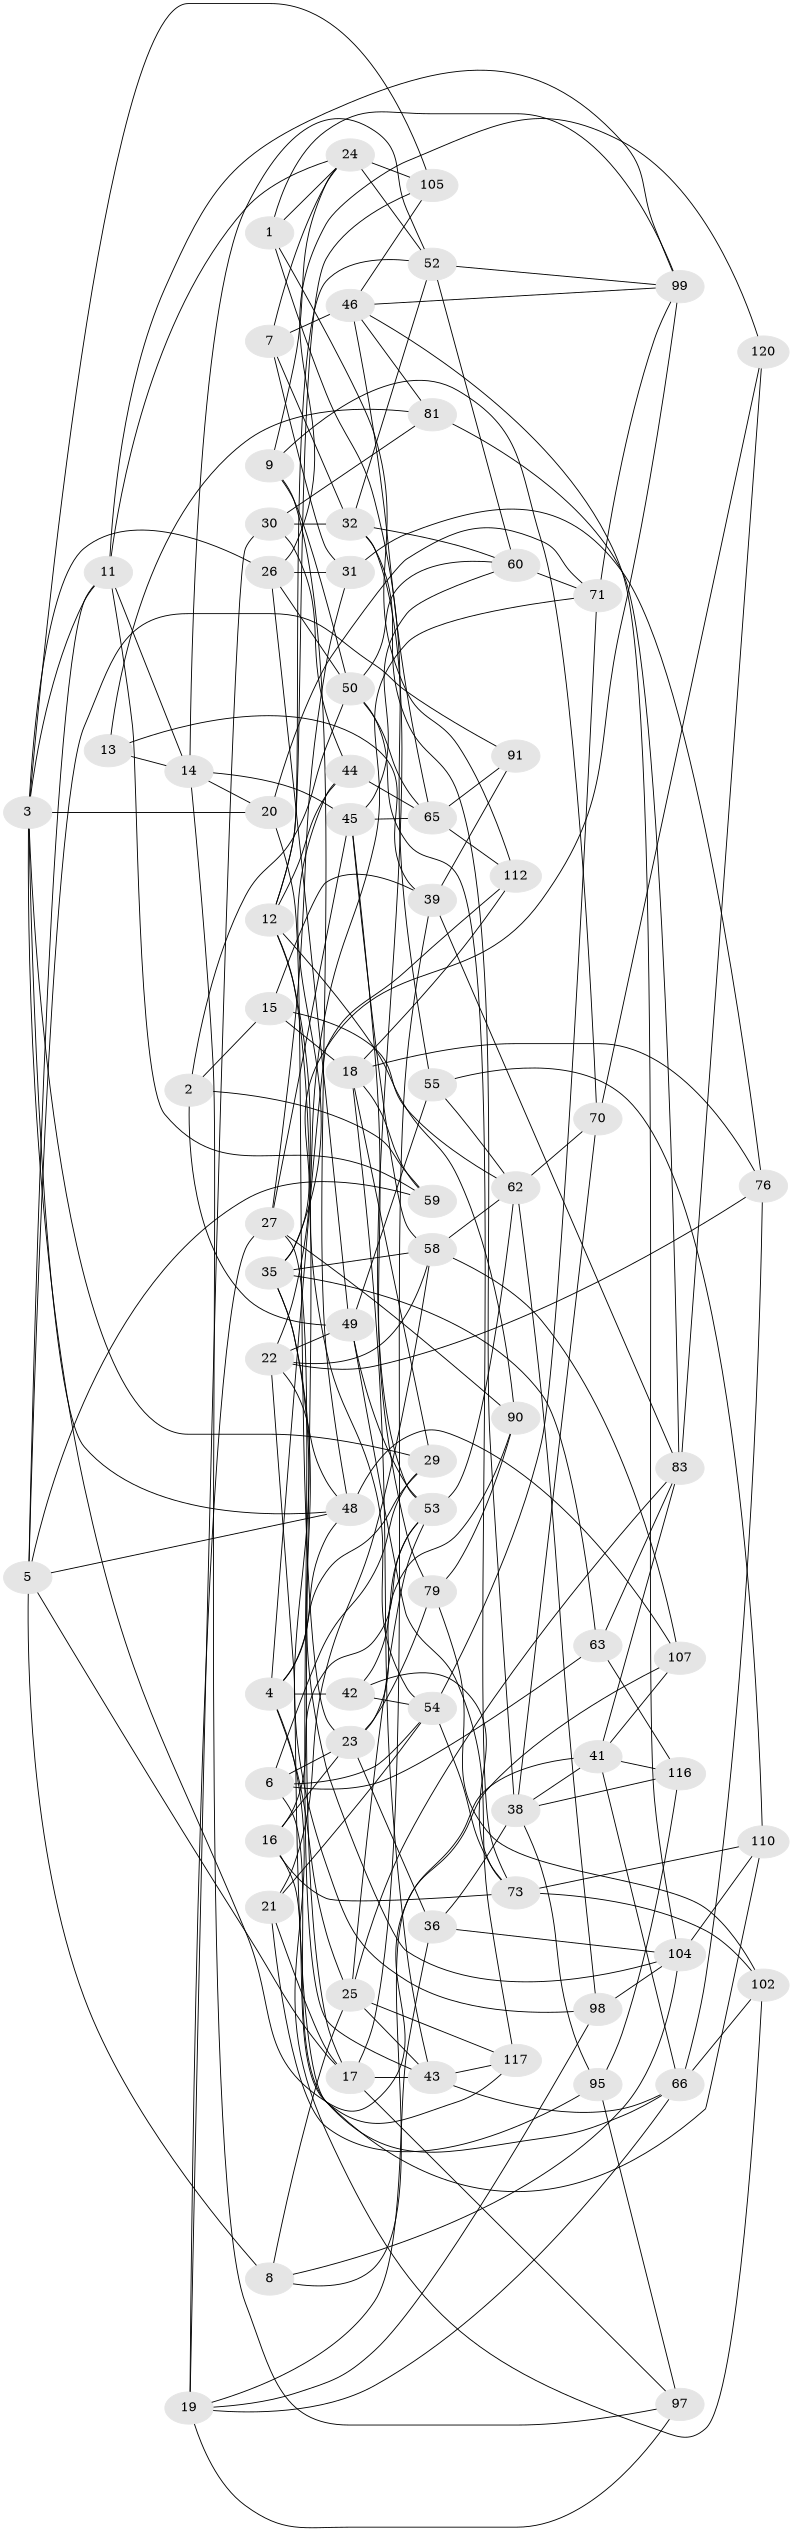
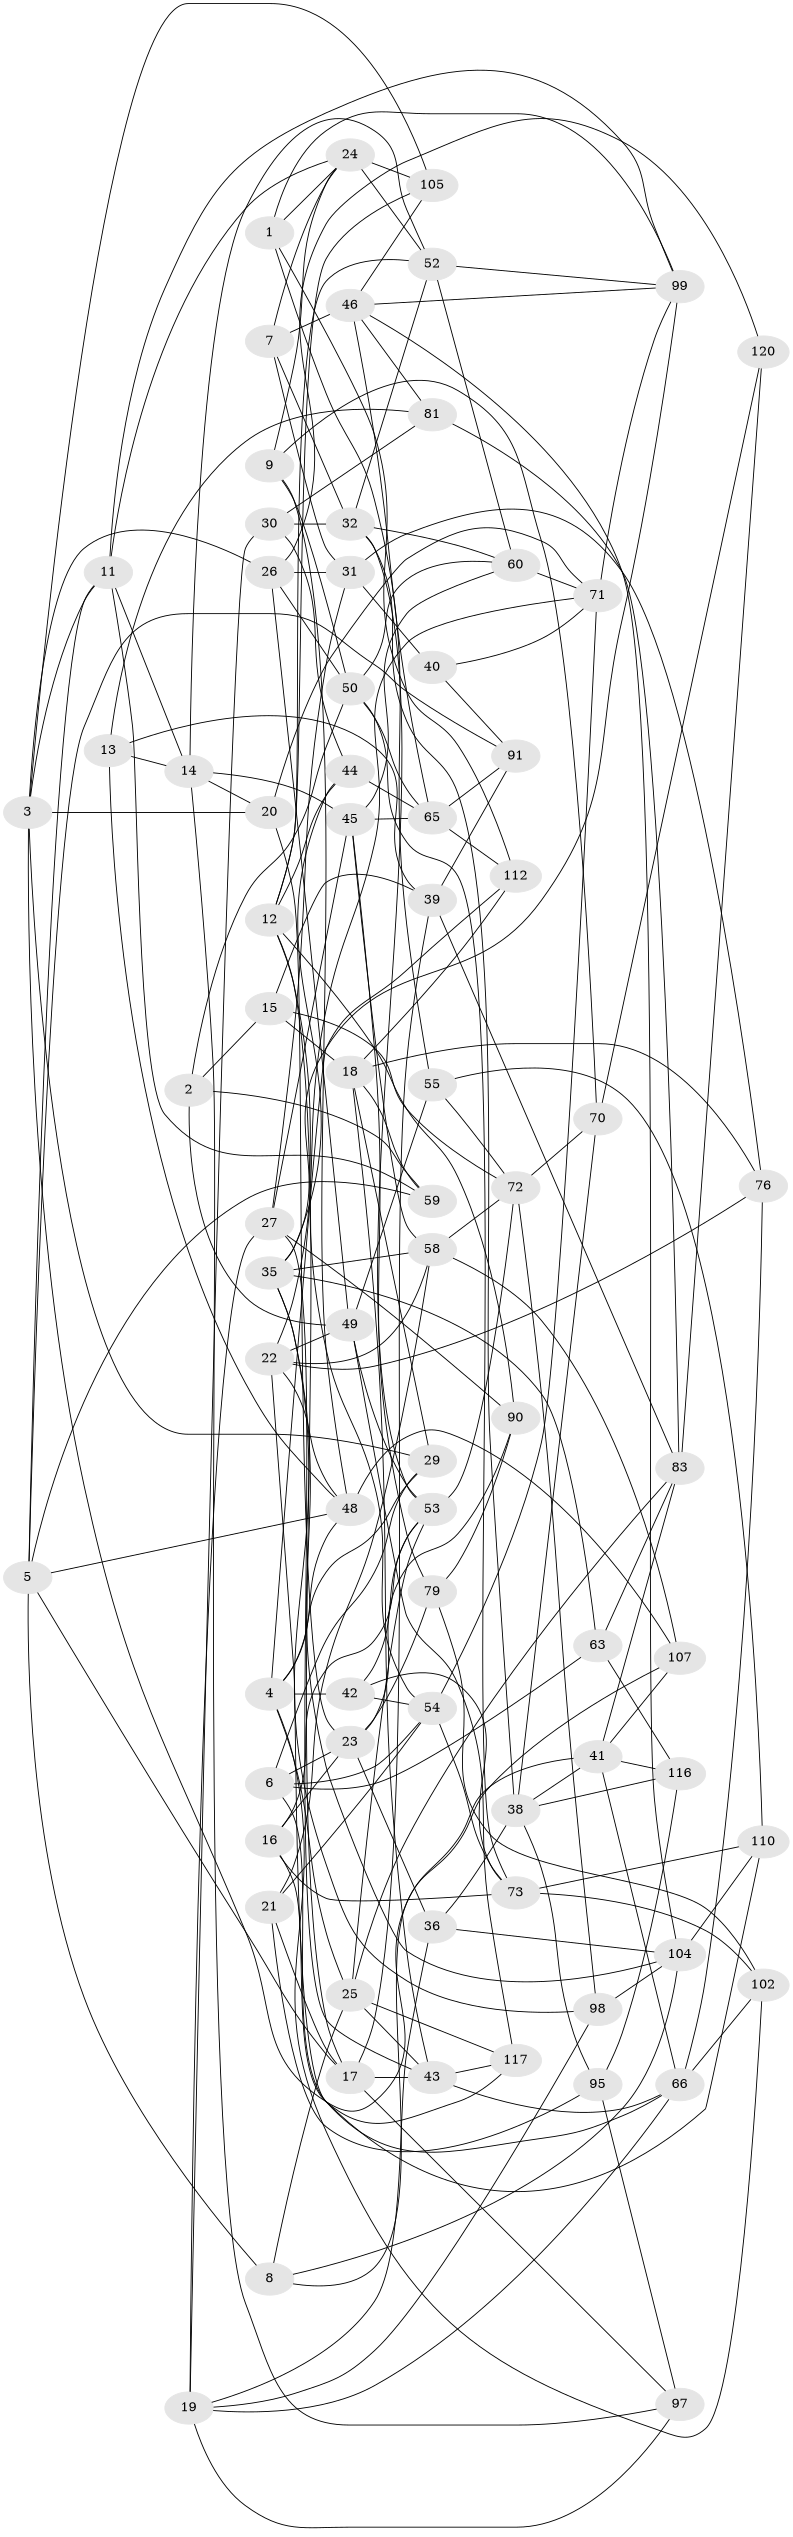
none -> (432, 667)
(516, 1188) -> (516, 1188)
(82, 1442) -> (161, 1153)
